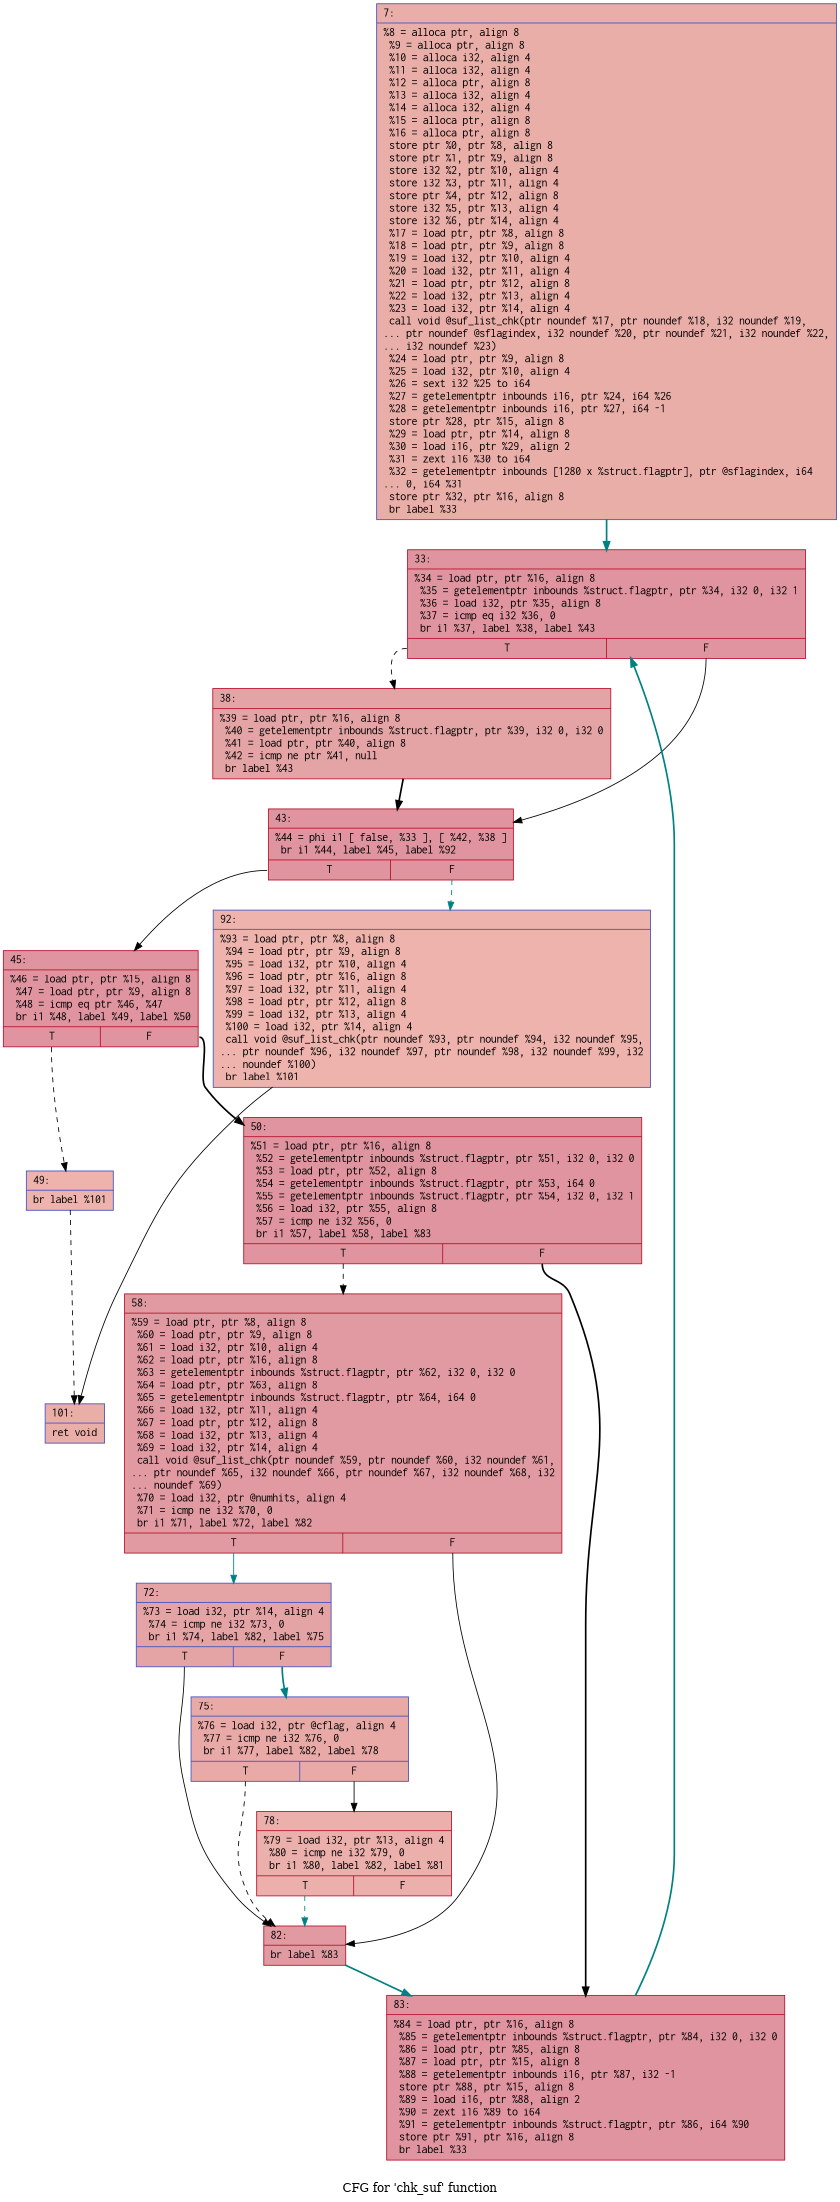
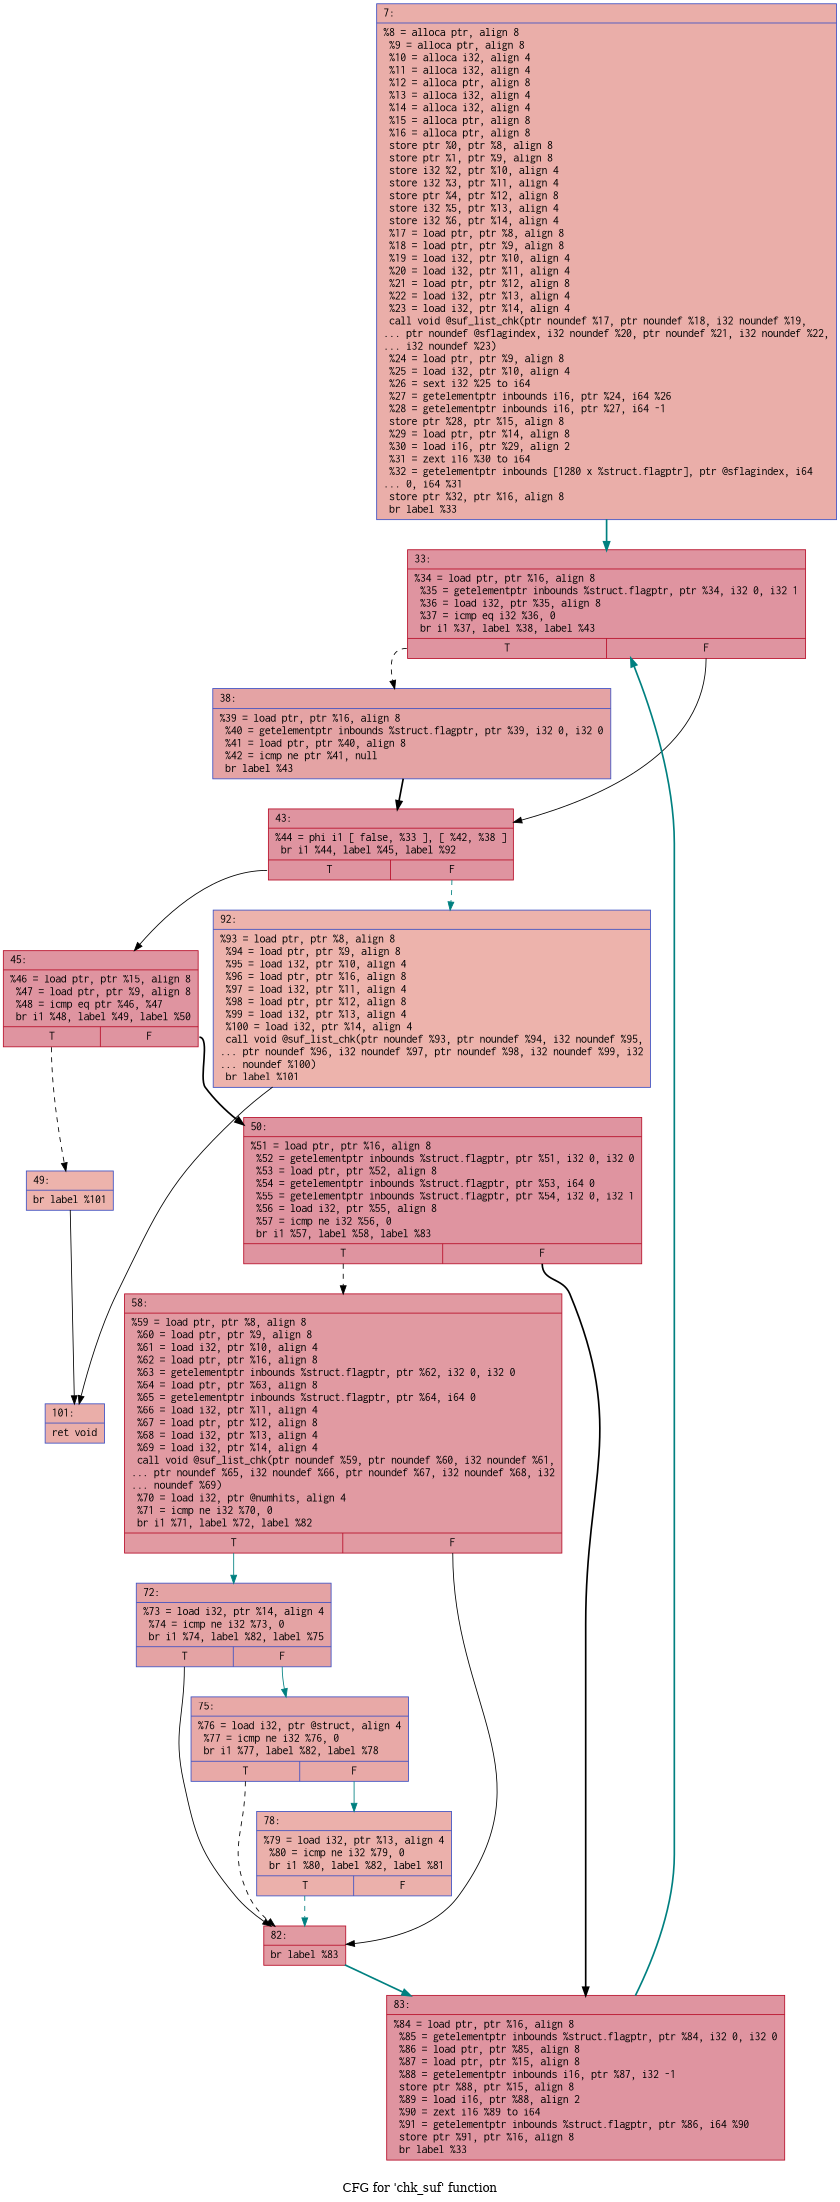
(412, 734) -> (412, 734)
(72, 1303) -> (72, 1303)
(283, 1678) -> (283, 1678)
(297, 1726) -> (300, 1726)
(354, 1792) -> (354, 1792)
(354, 1854) -> (354, 1854)
